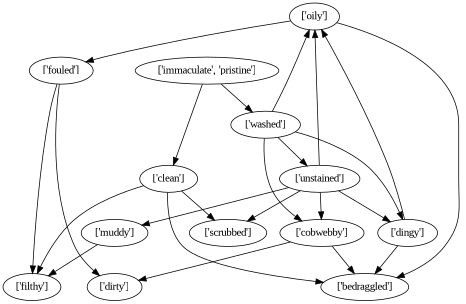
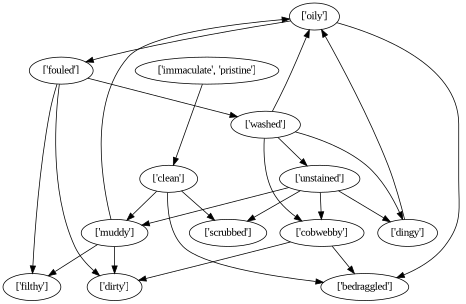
(234, 96) -> (159, 97)
(317, 101) -> (126, 61)
(82, 214) -> (145, 203)
none -> (115, 256)
(389, 257) -> none
